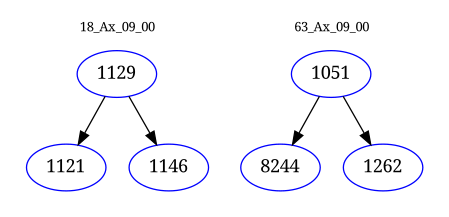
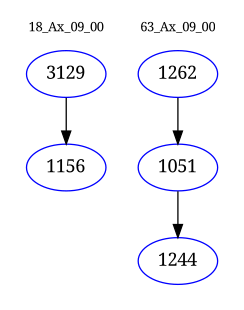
(117, 74) -> (66, 74)
(354, 115) -> (178, 114)
(66, 168) -> none
(169, 168) -> (66, 168)
(280, 168) -> (178, 261)
